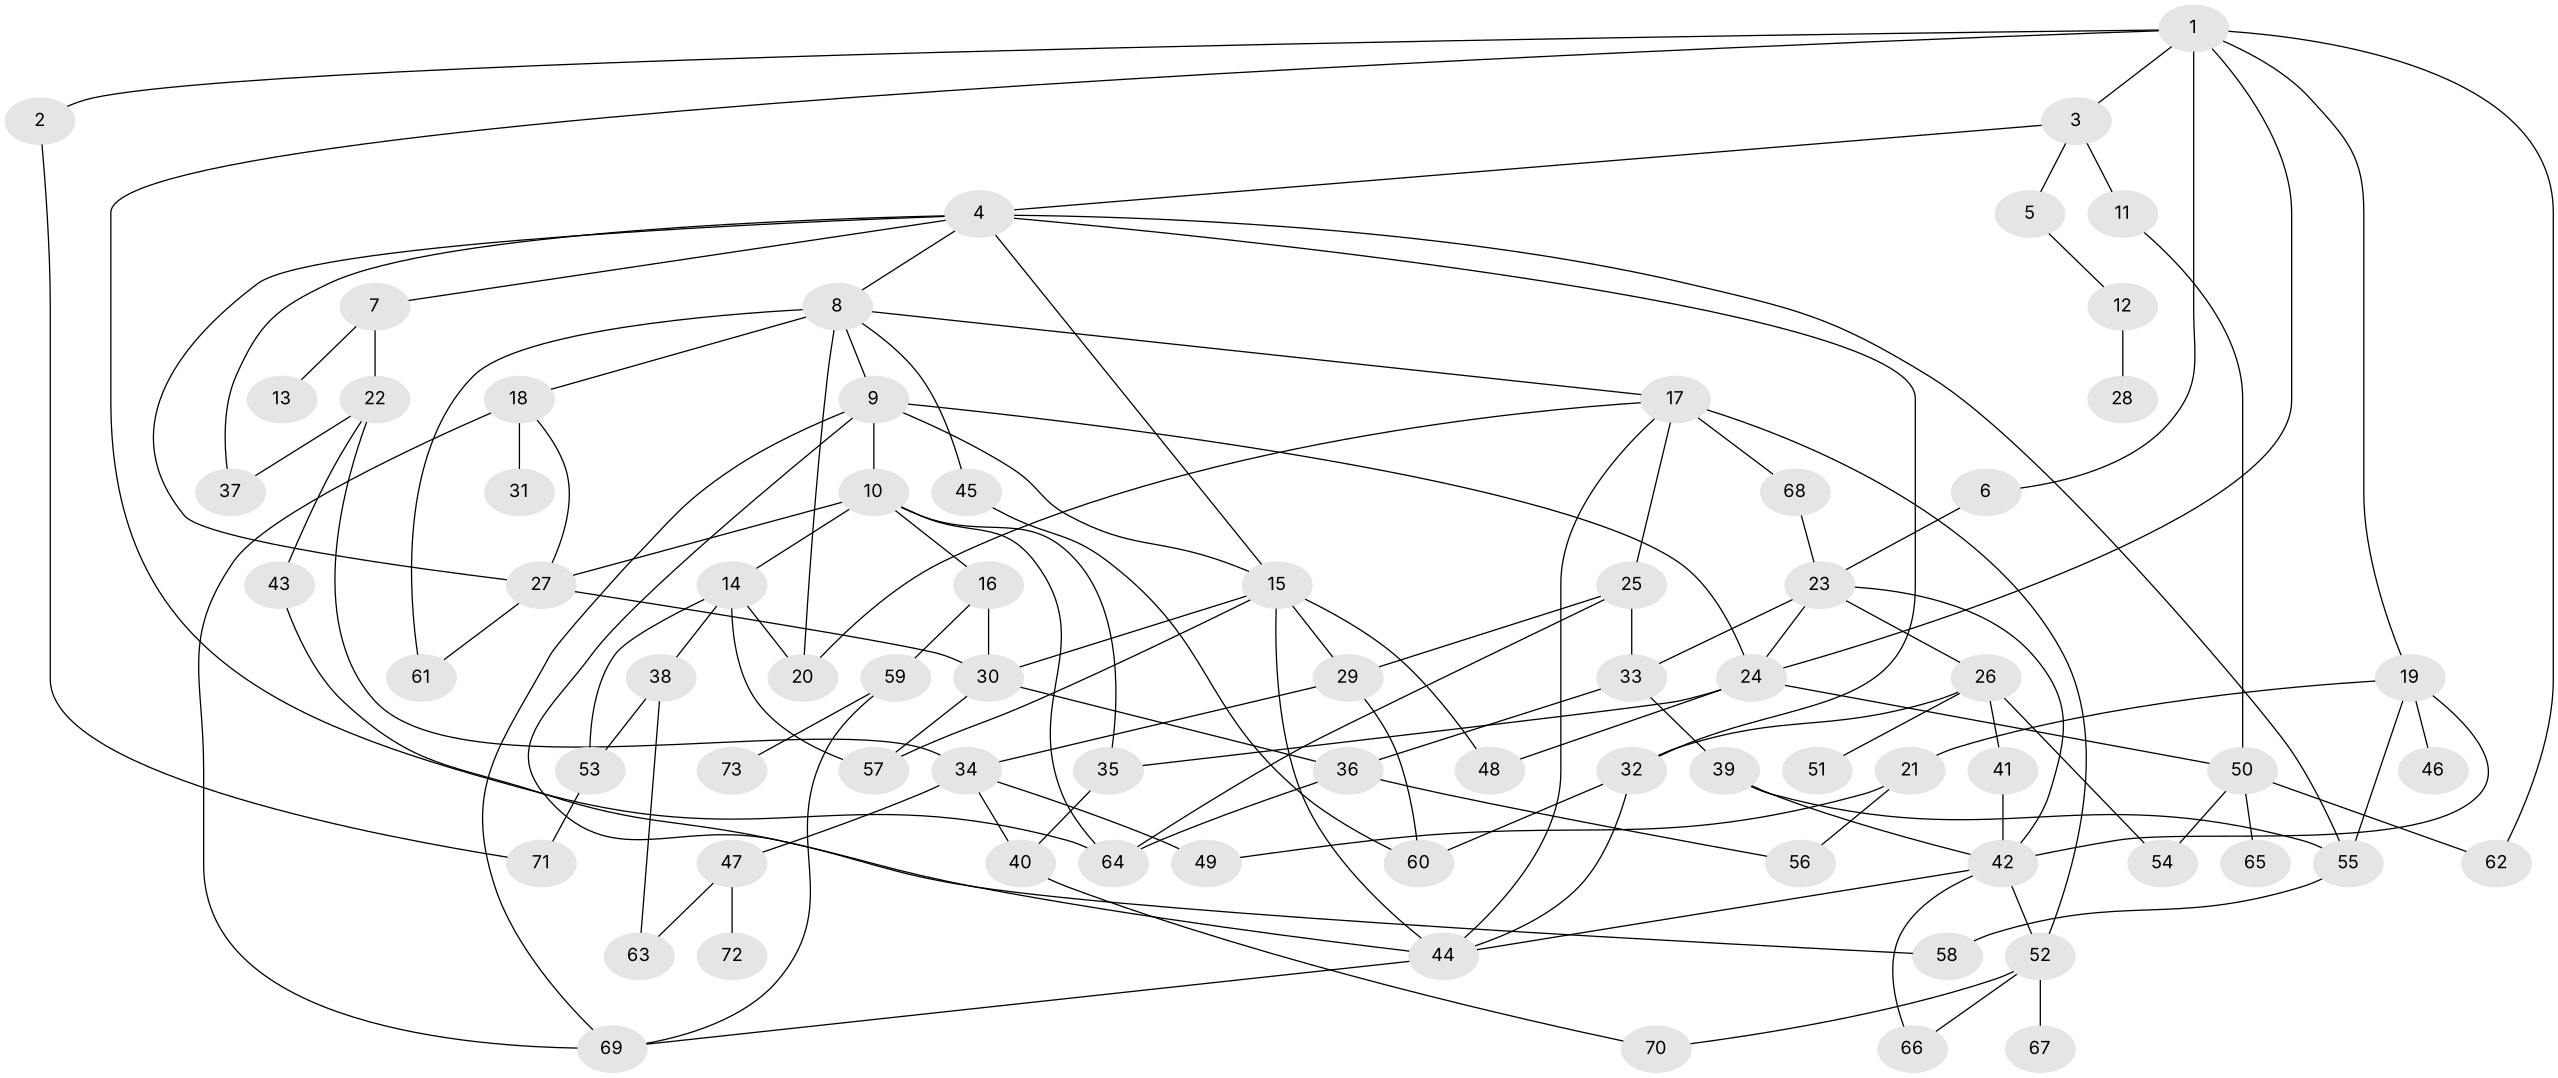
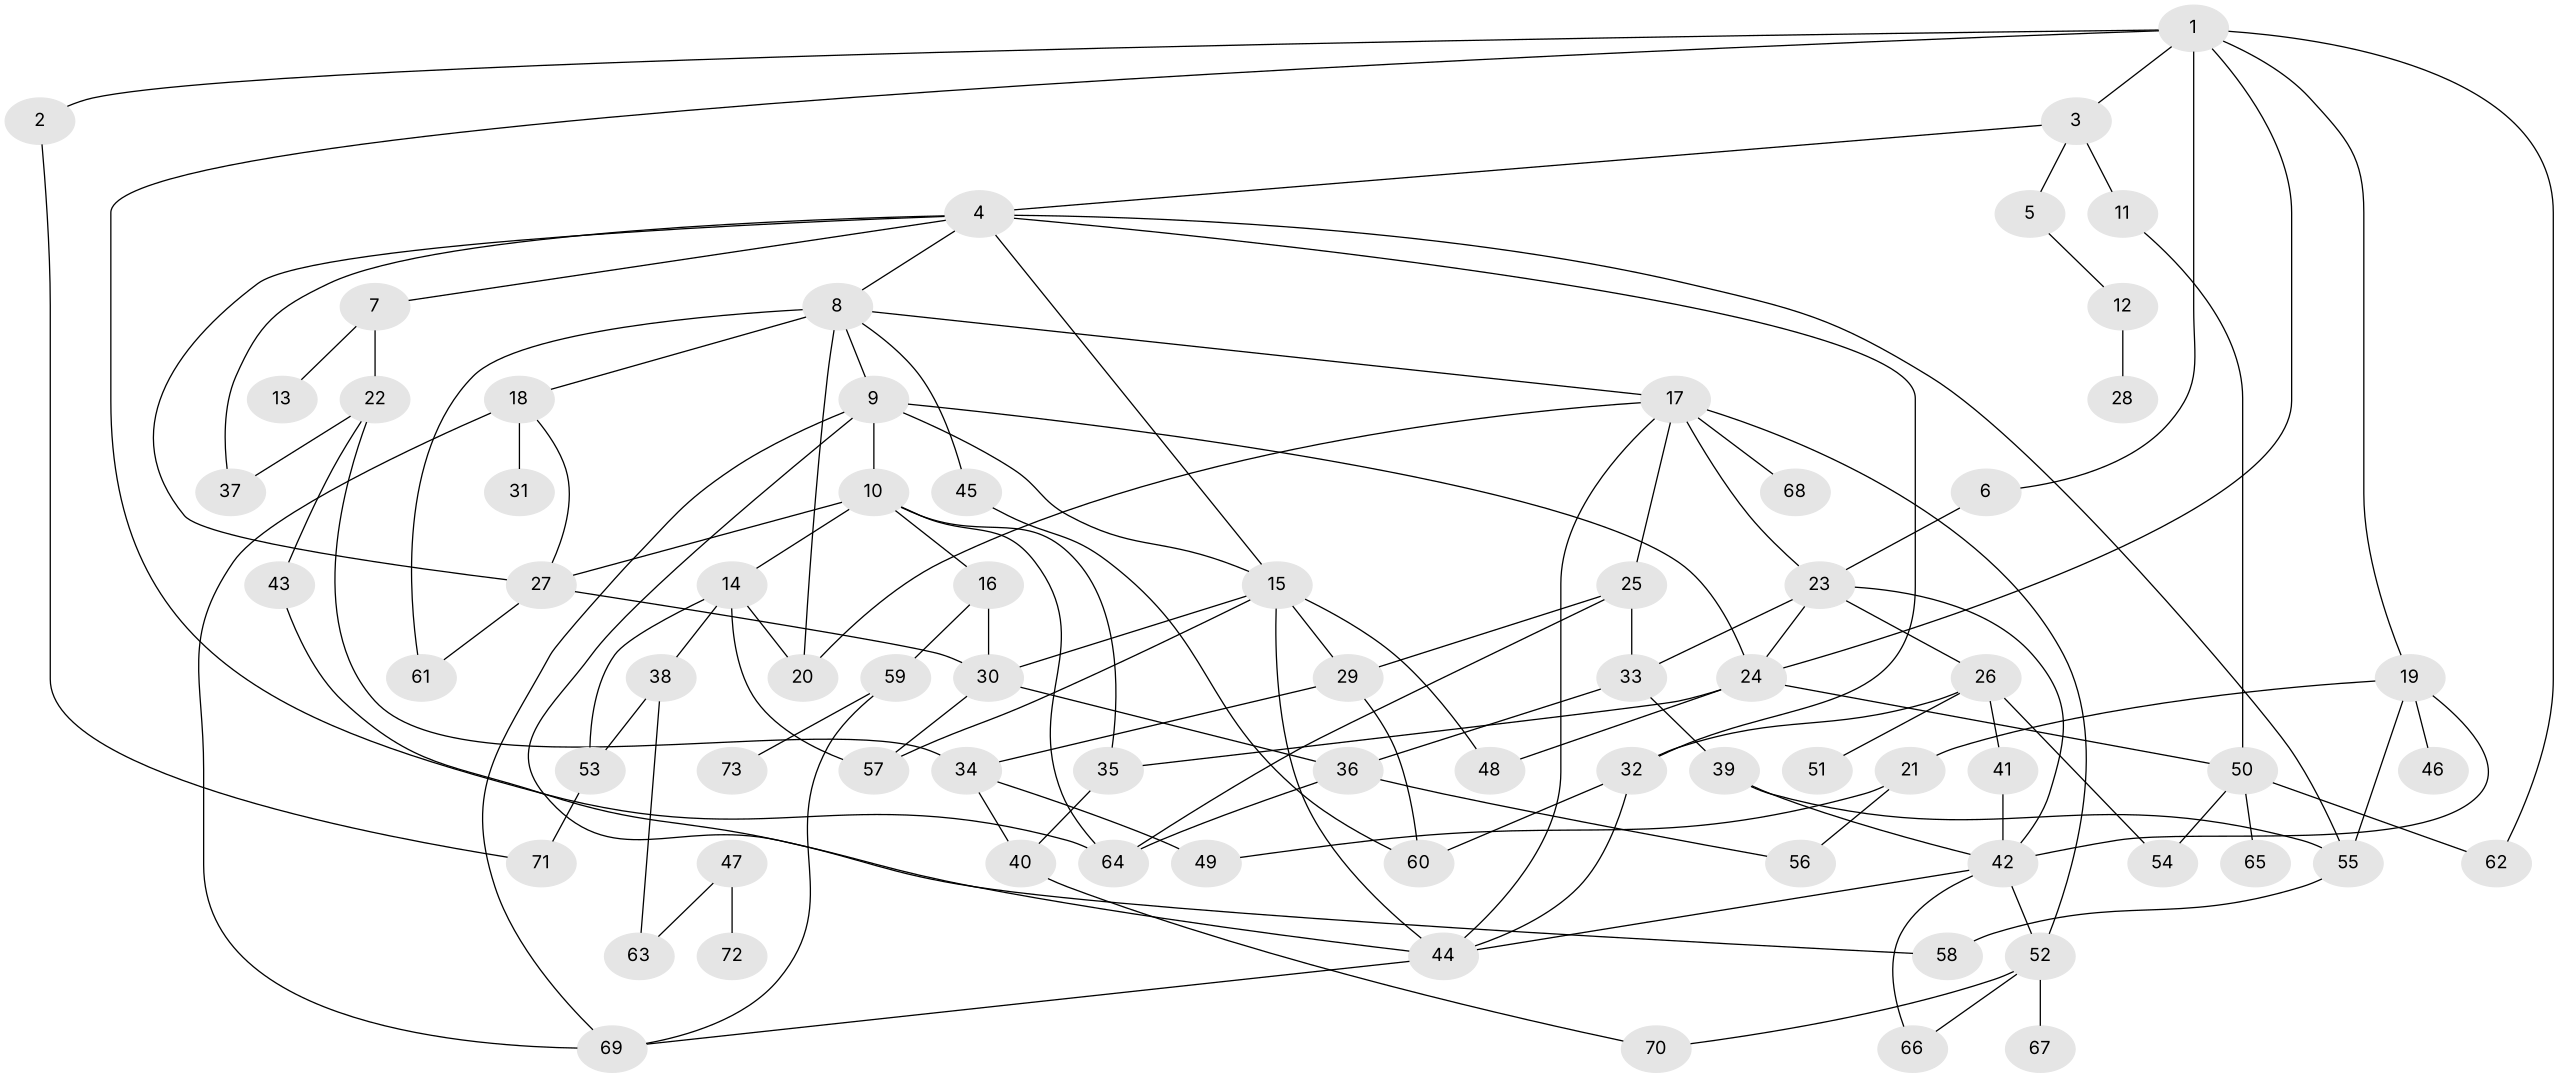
(1808, 539) -> (1736, 499)
(843, 824) -> none
